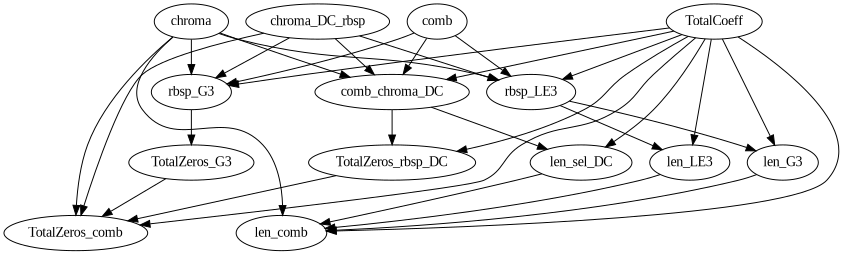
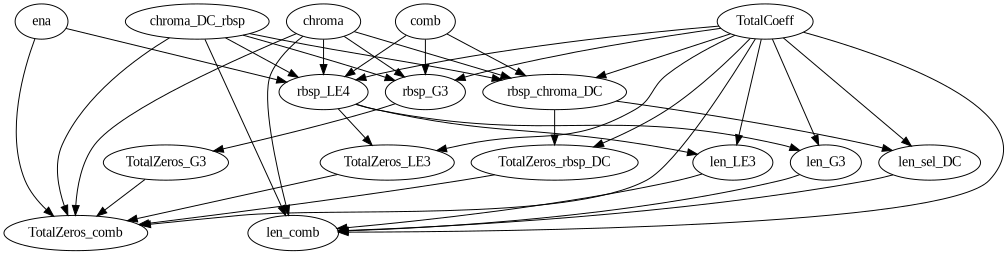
none -> (42, 22)
(392, 92) -> (555, 92)
(531, 92) -> (324, 92)
none -> (243, 123)
none -> (387, 163)
